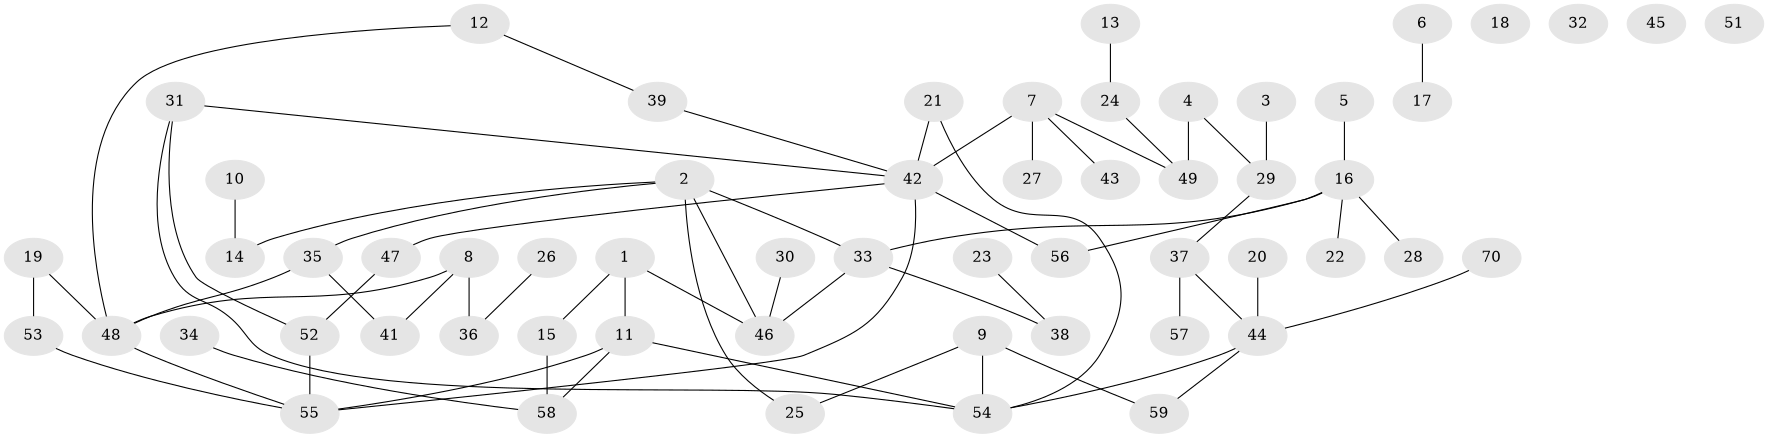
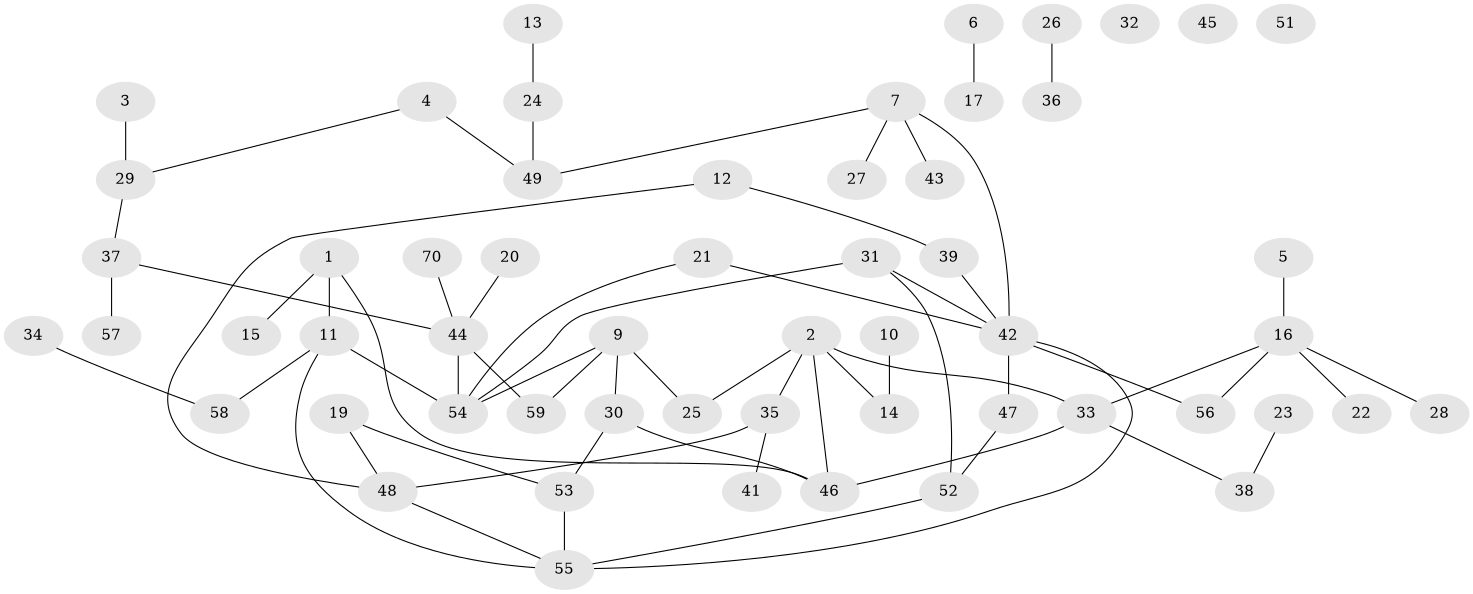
(1500, 24) -> none
(469, 258) -> none
(547, 375) -> none
none -> (616, 375)
none -> (589, 453)
